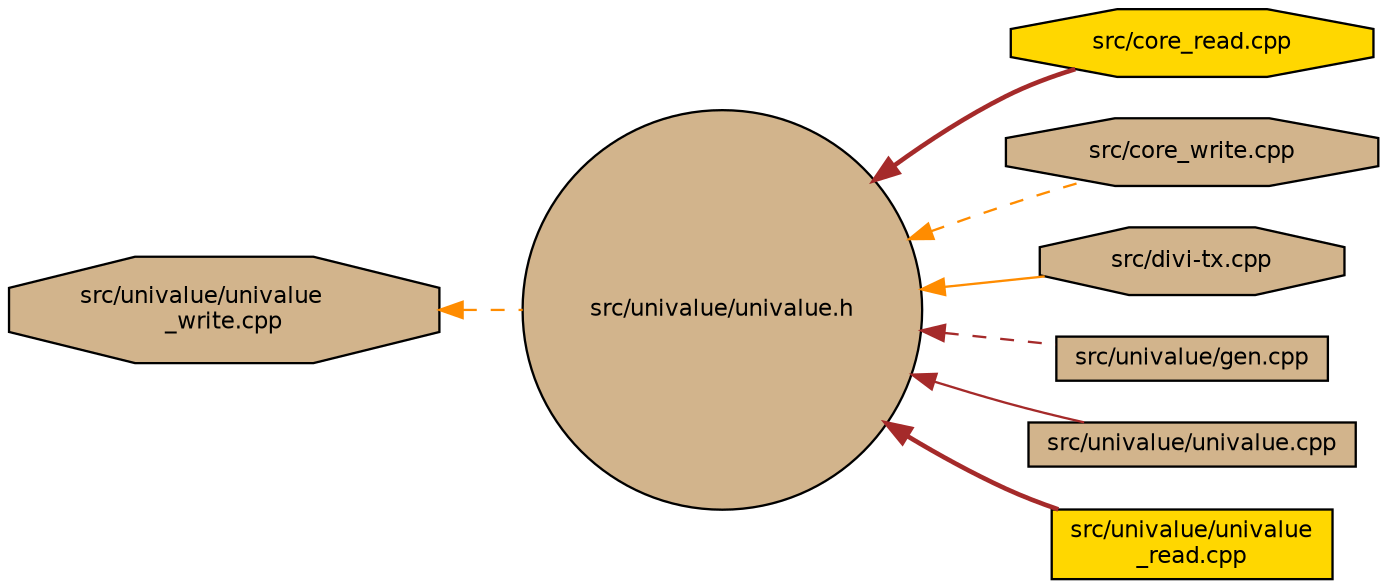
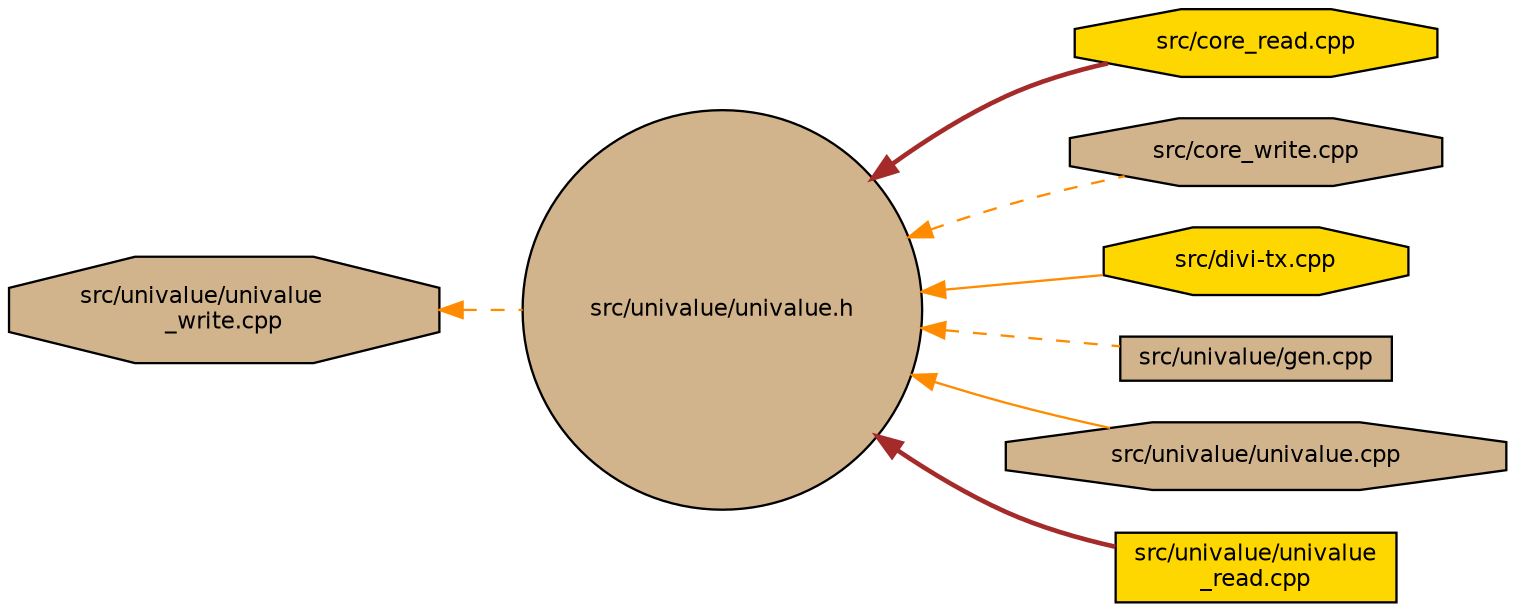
(1192, 261) -> (1256, 261)
(1000, 339) -> (1033, 338)
(1009, 404) -> (1022, 407)
(1192, 445) -> (1256, 456)
